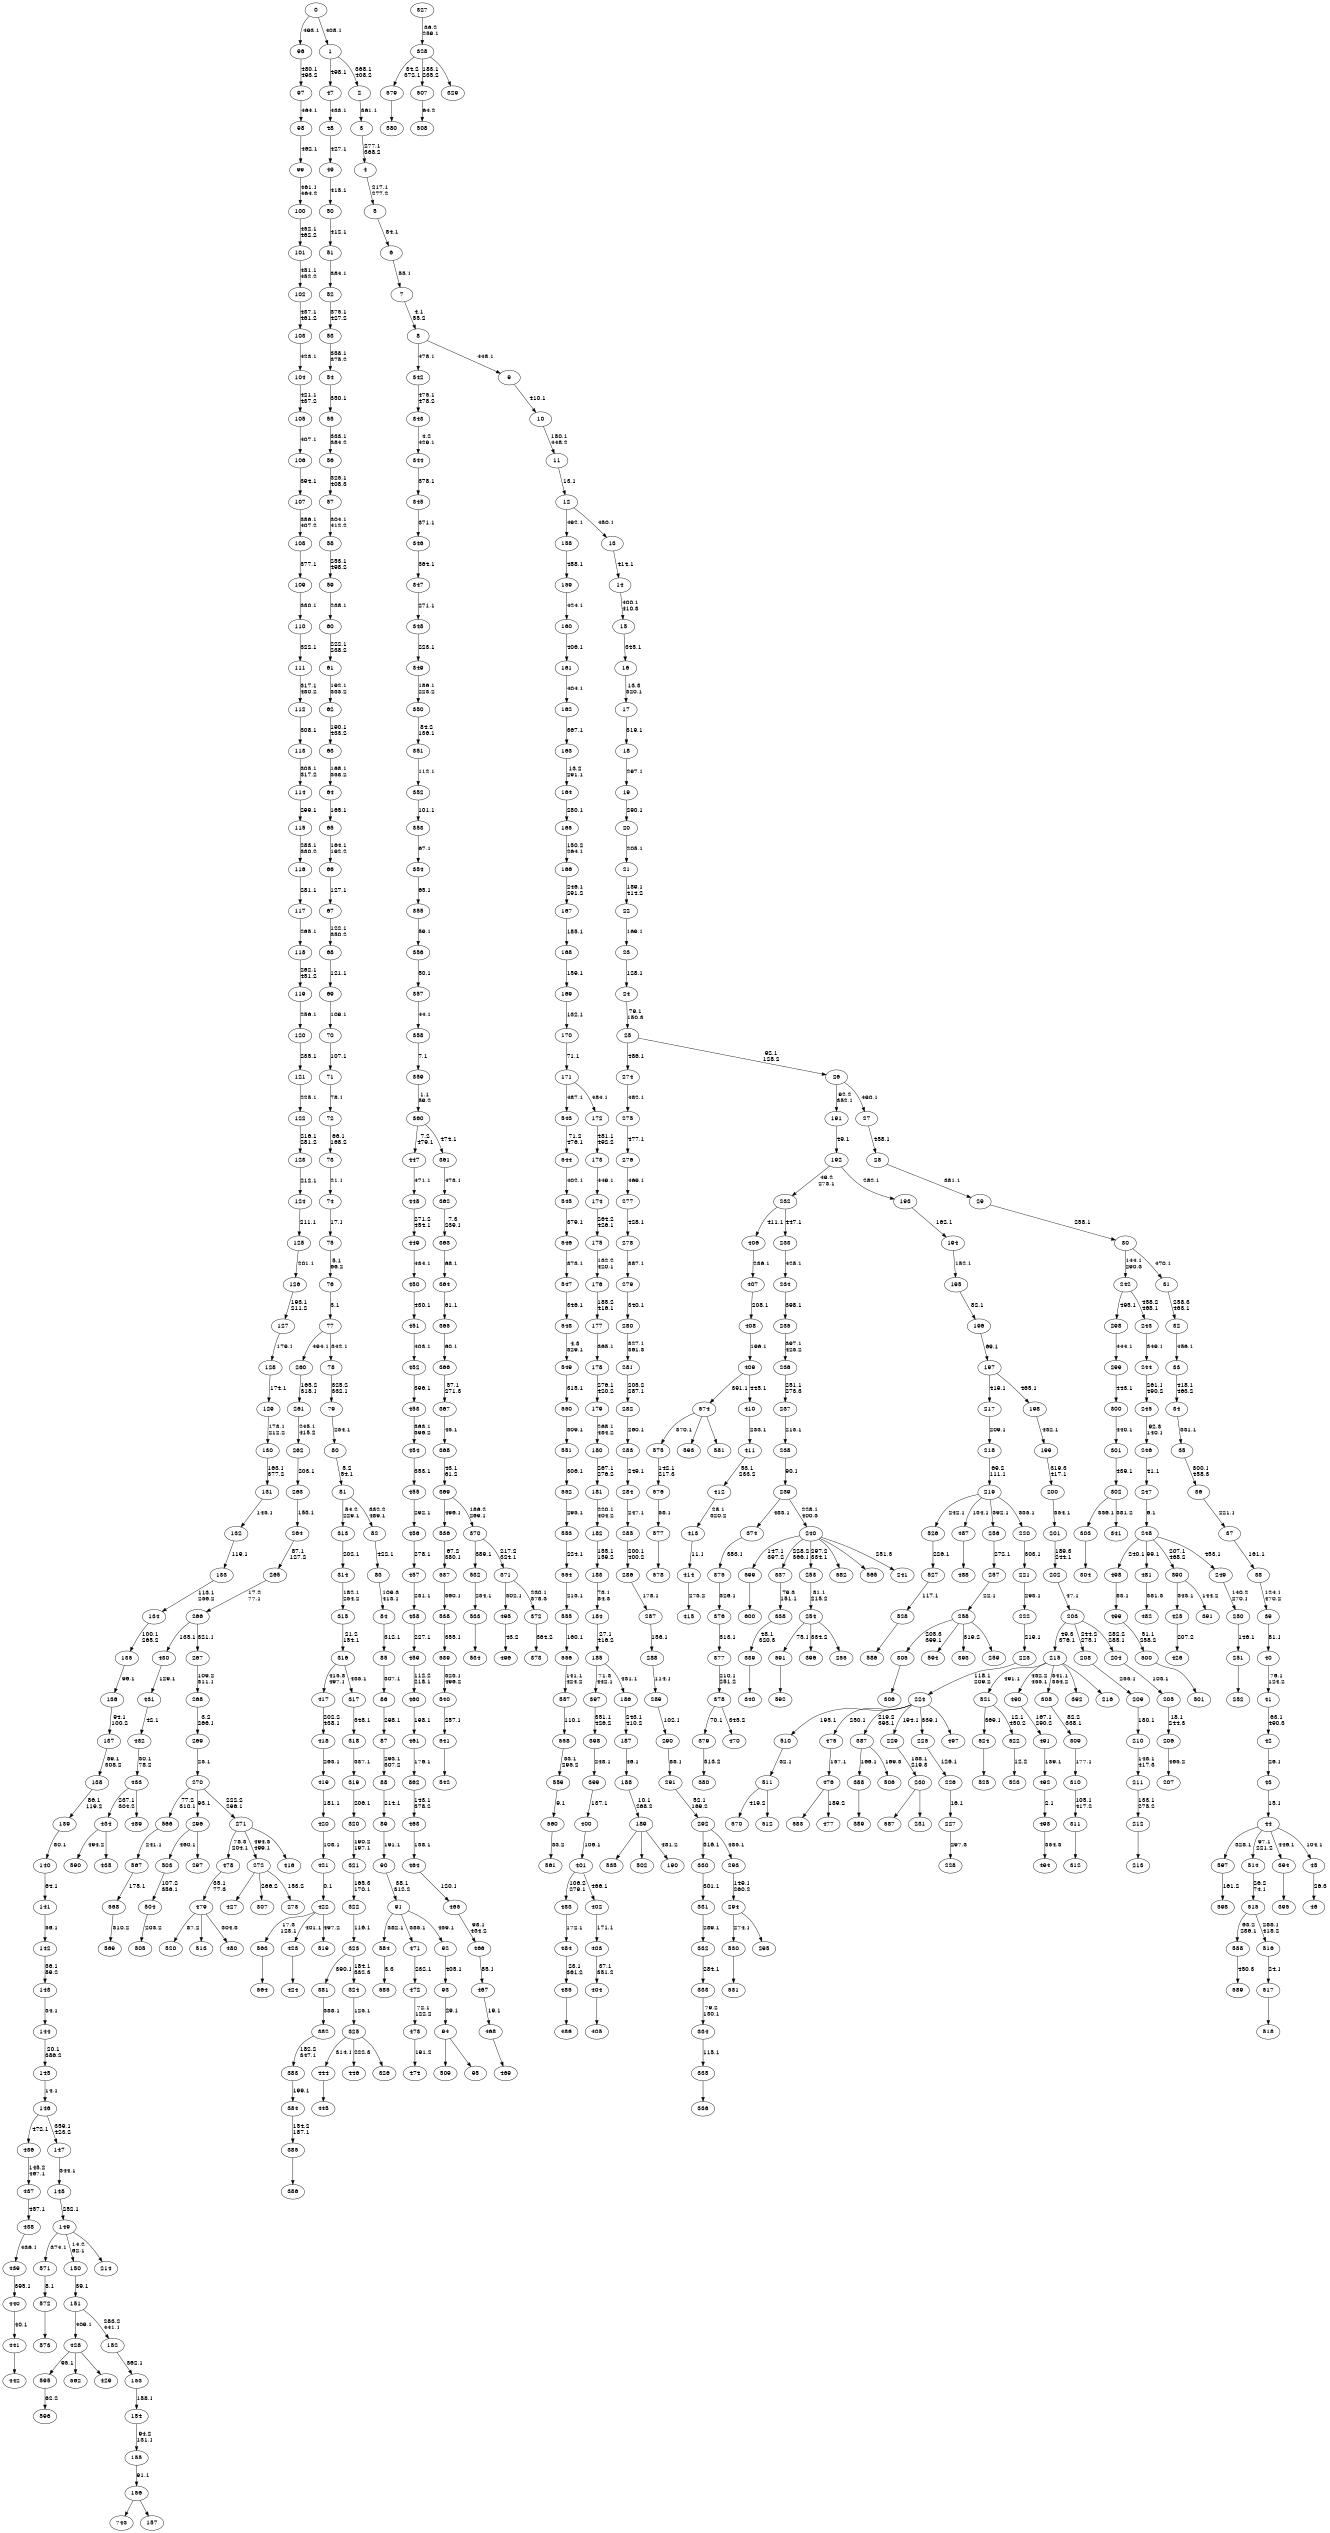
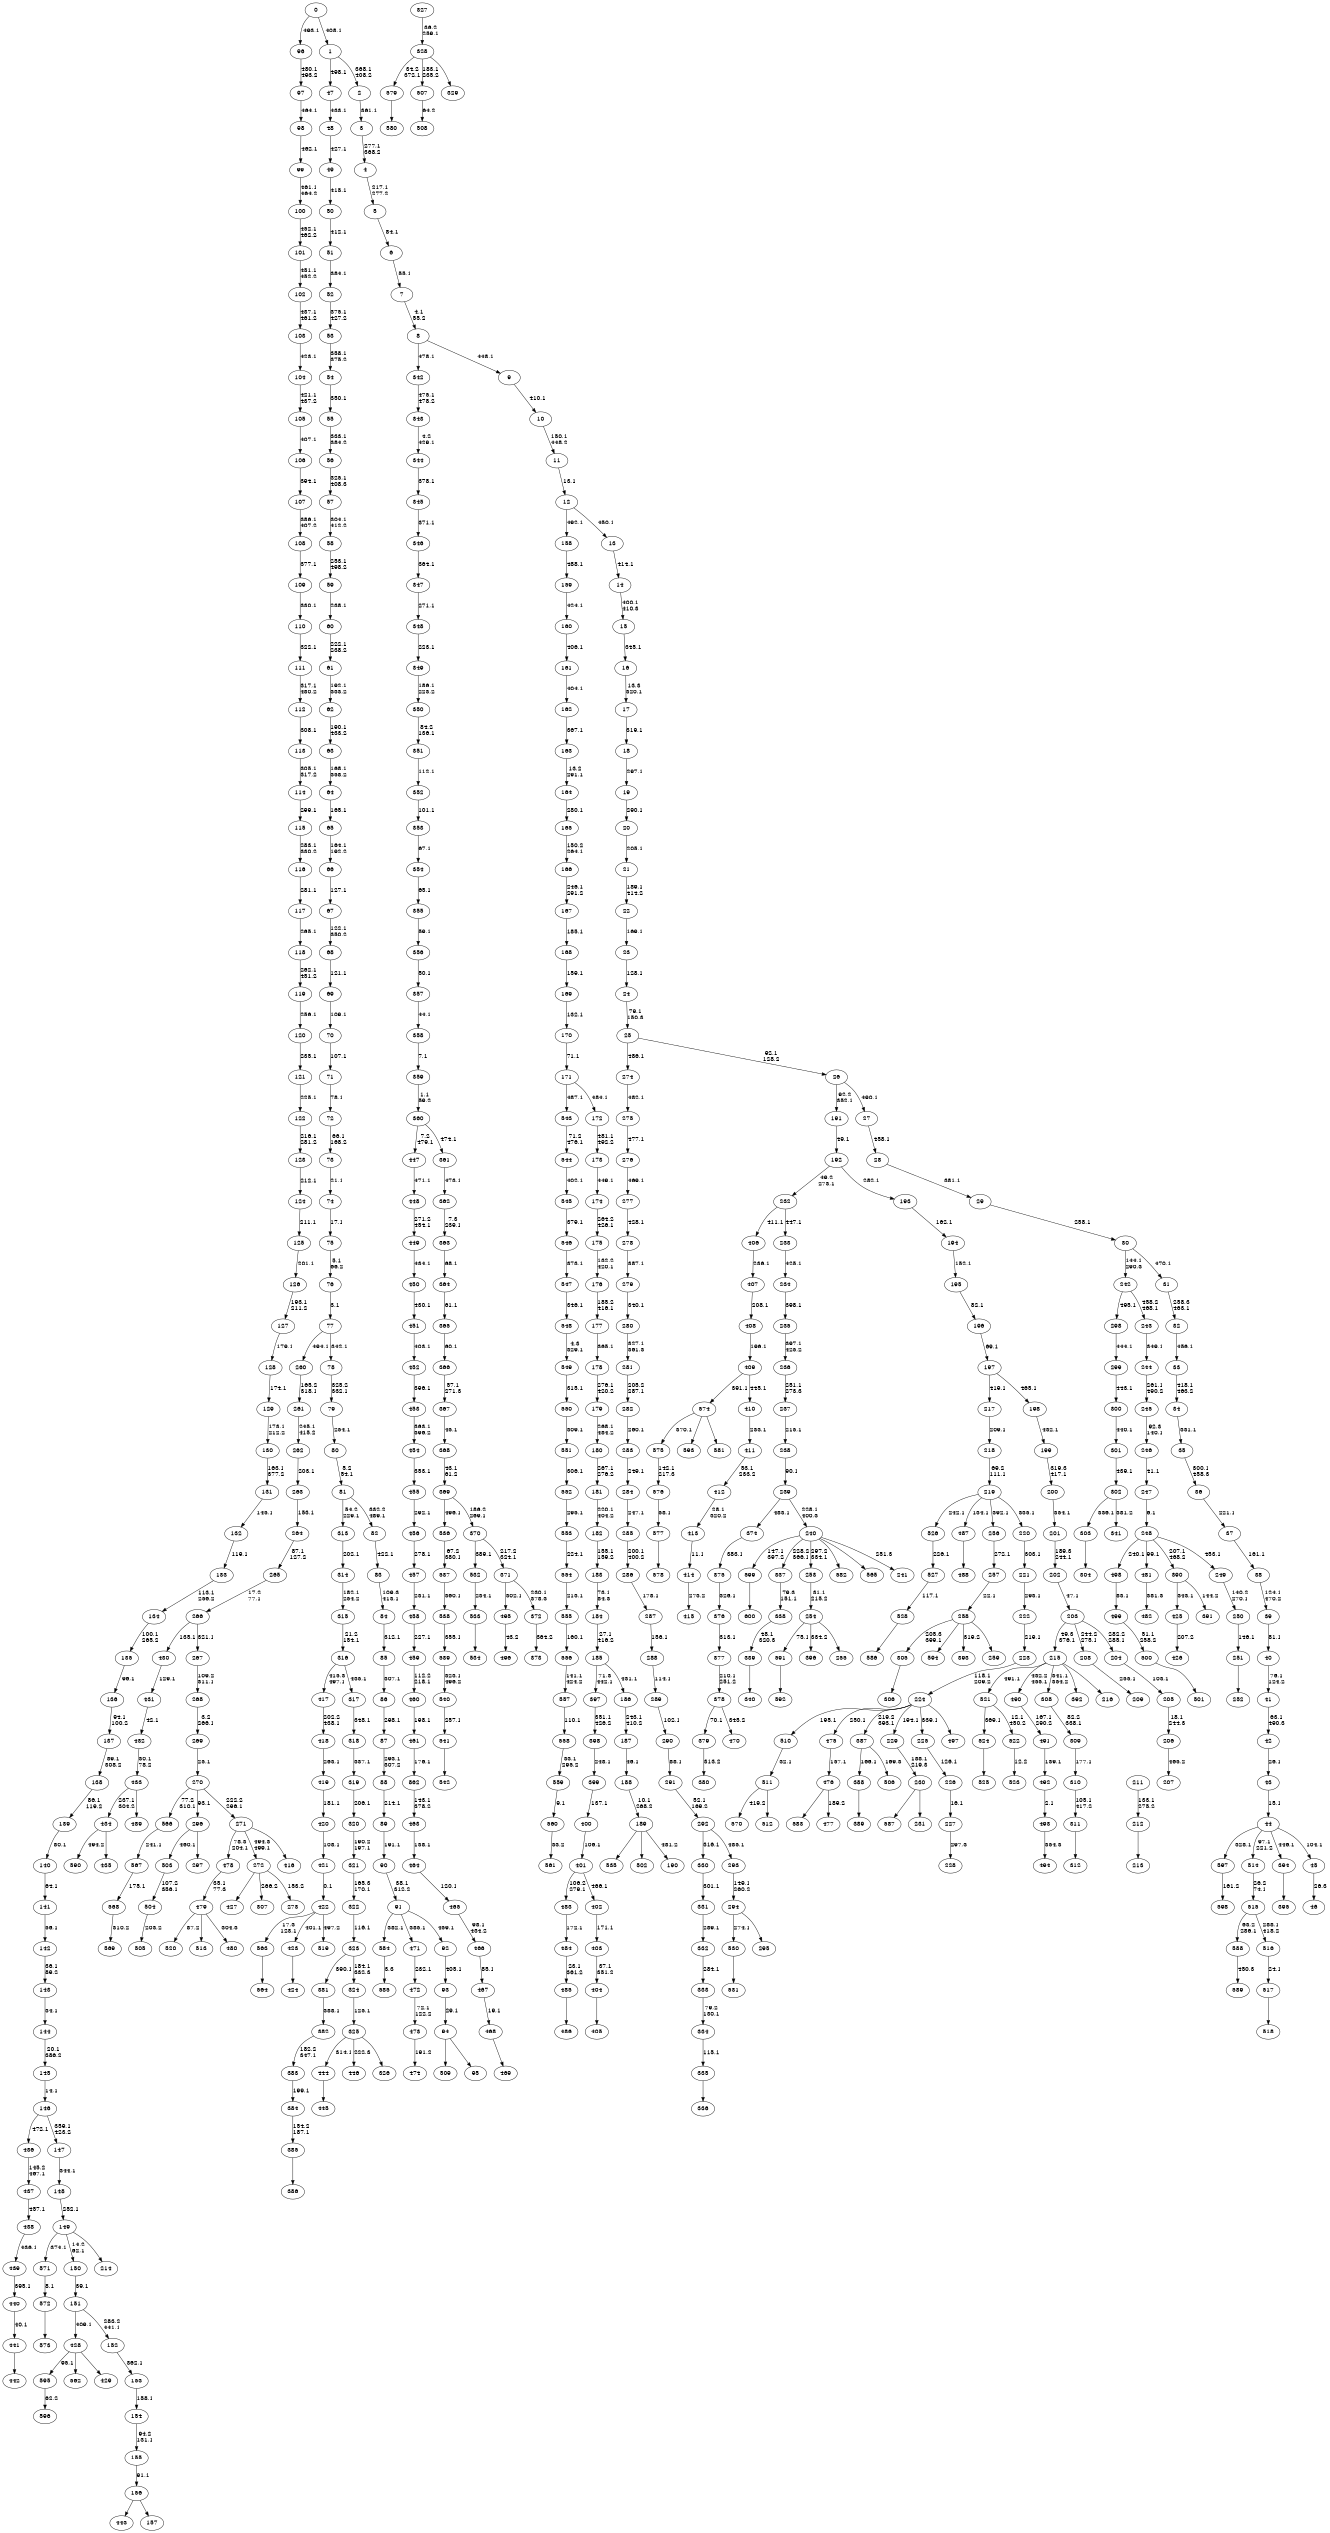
(1138, 1741) -> none
(122, 2523) -> (122, 2523)
